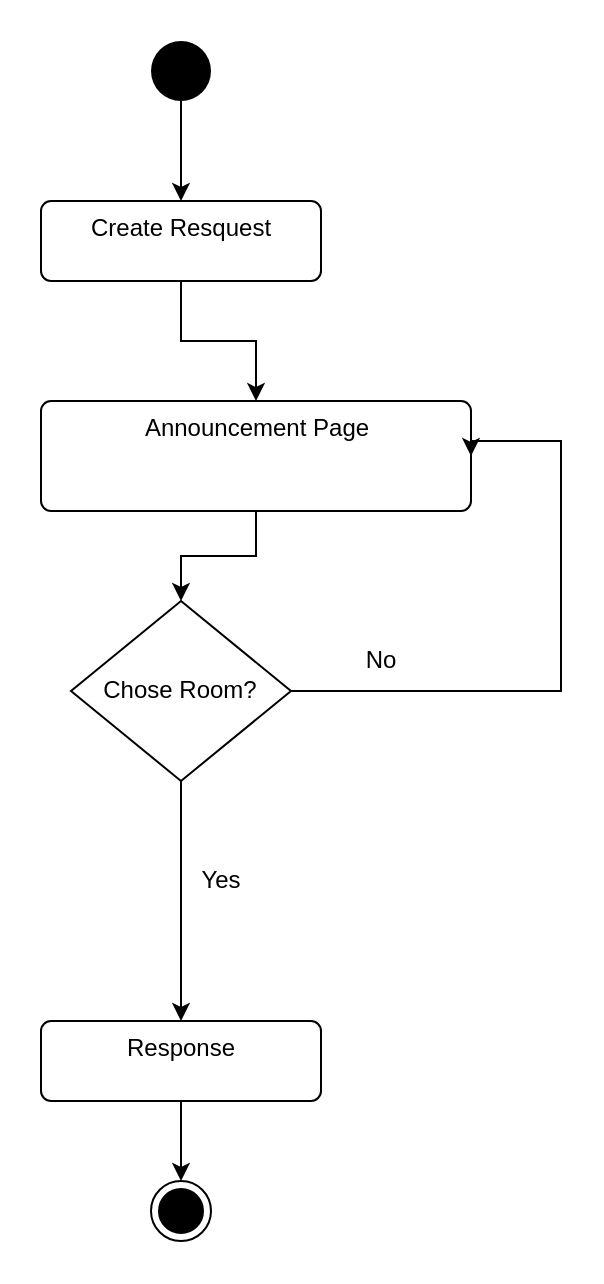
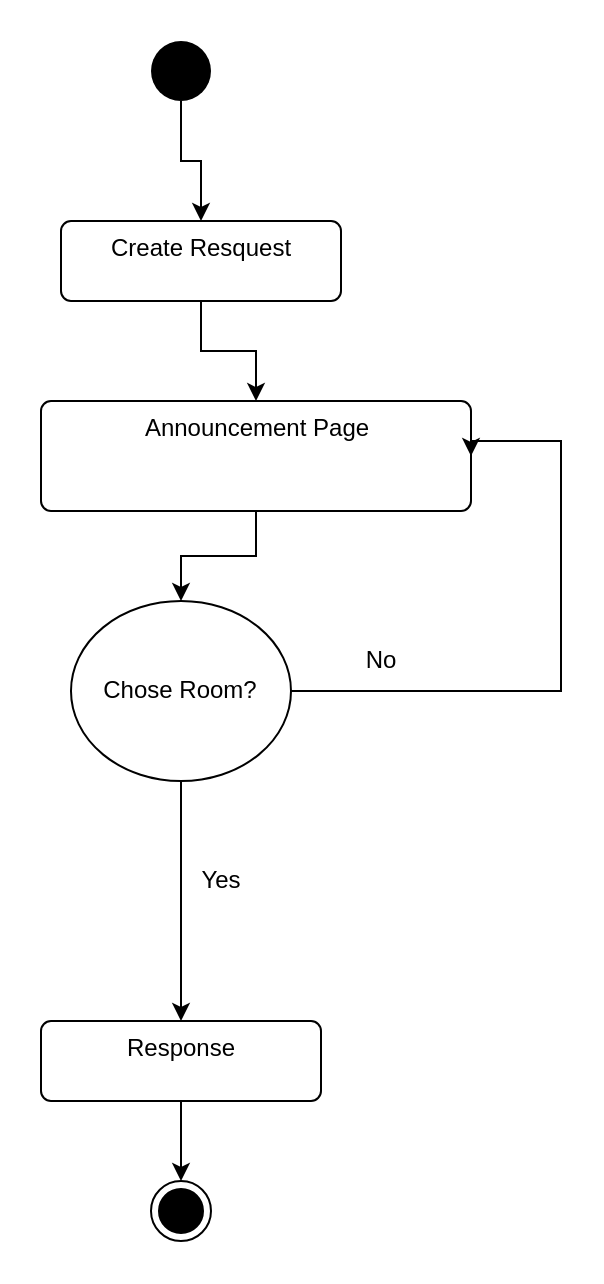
(181, 241) -> (201, 261)
(181, 691) -> (181, 691)
